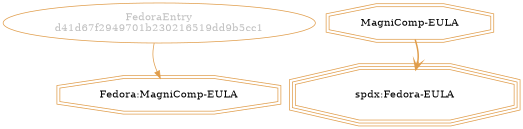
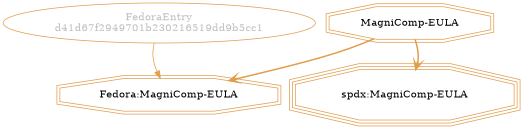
none -> (306, 62)
(405, 95) -> (405, 95)
